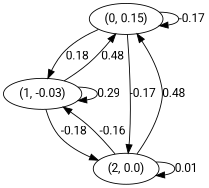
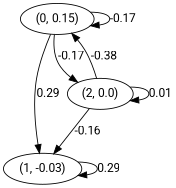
(77, 56) -> (48, 94)
(89, 63) -> none
(174, 94) -> (104, 56)
(62, 139) -> none
